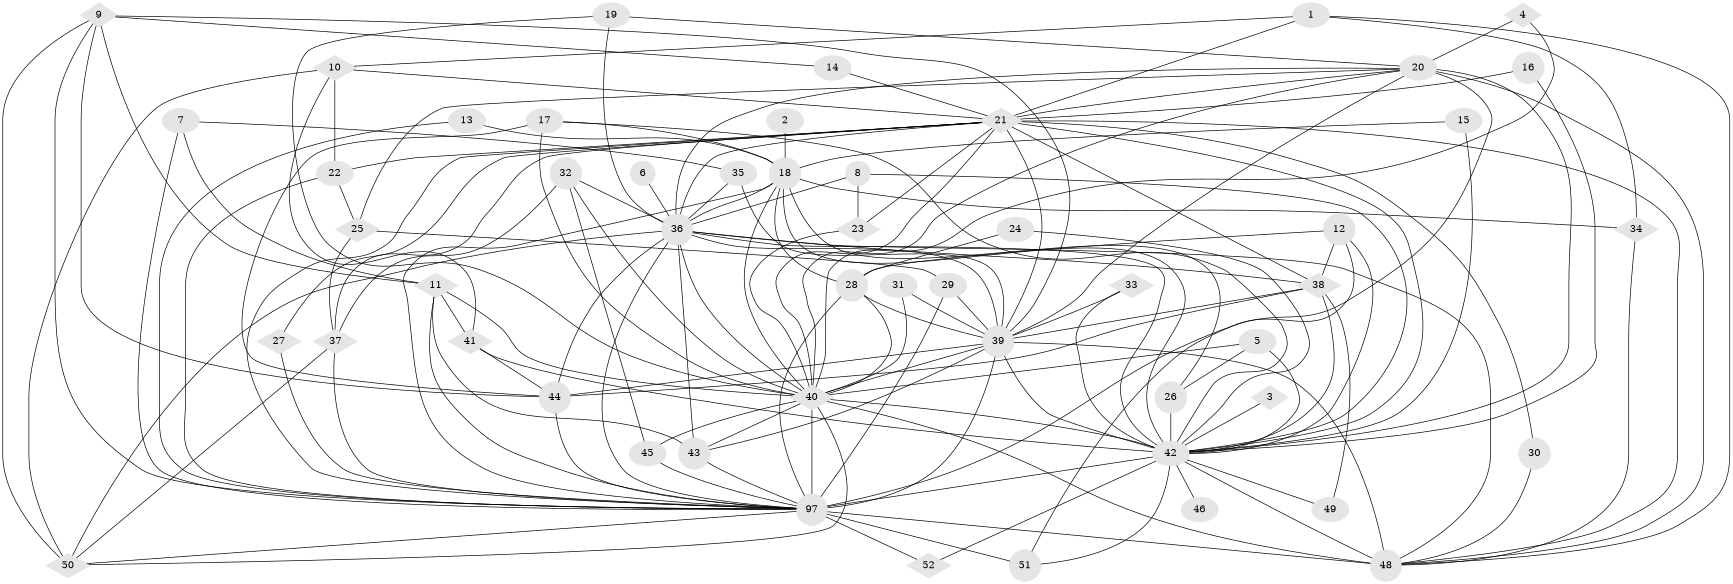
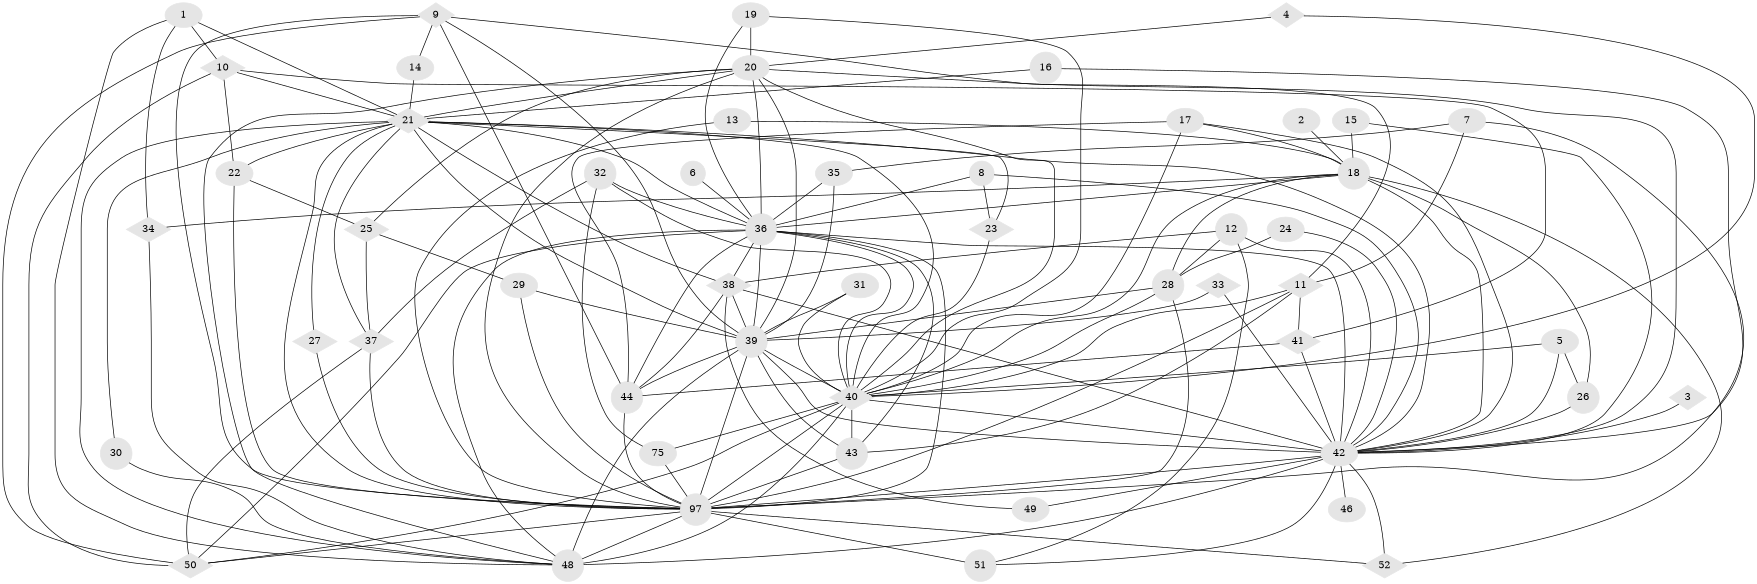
(413, 350) -> (1711, 380)
(648, 454) -> (658, 454)
